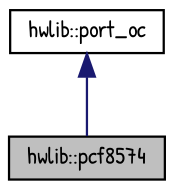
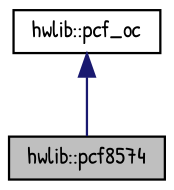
(87, 32) -> (87, 32)
